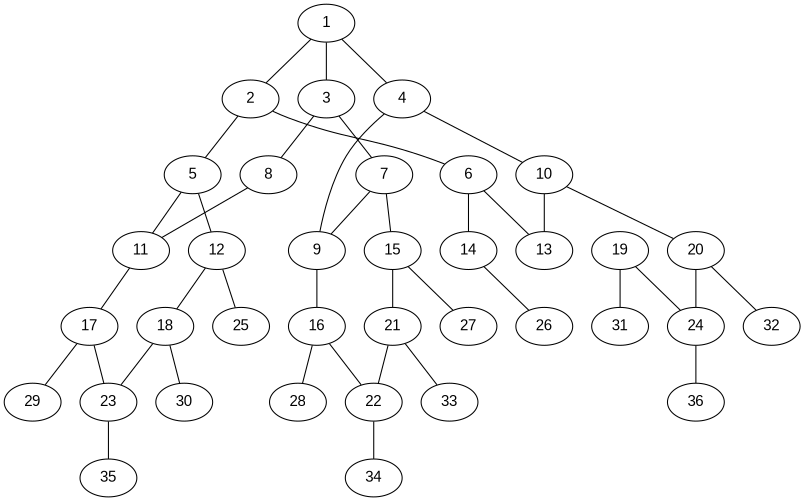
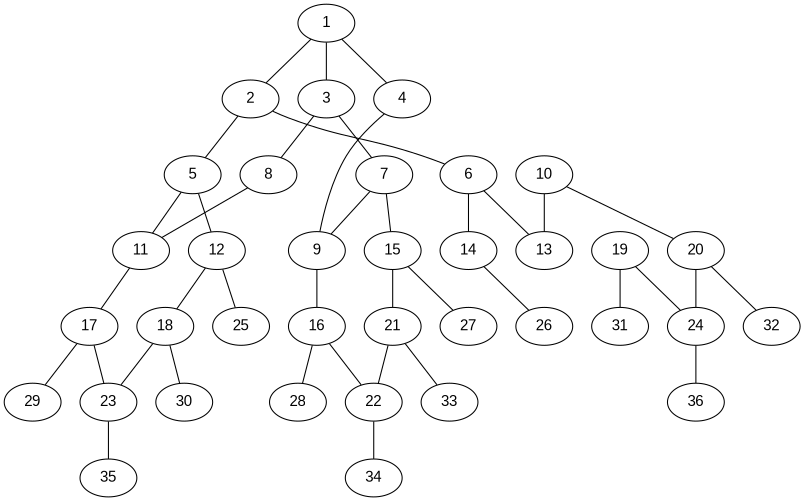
(473, 137) -> none
